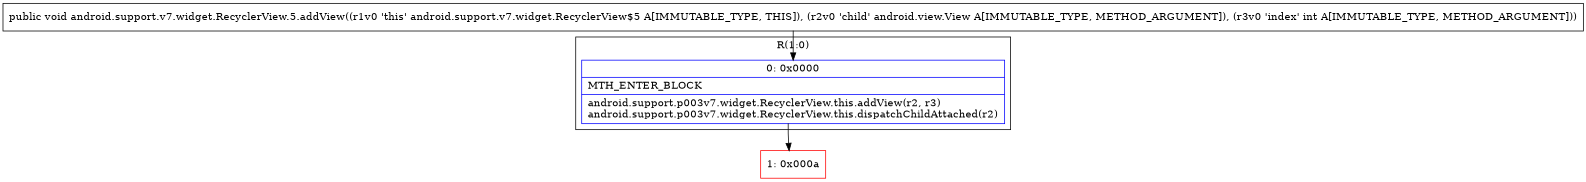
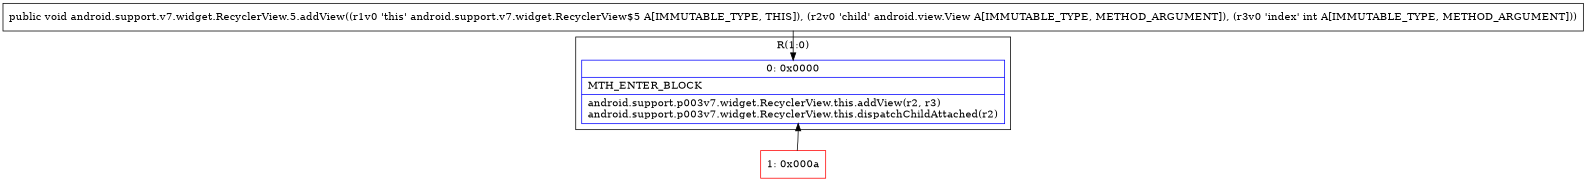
(788, 134) -> (798, 141)
